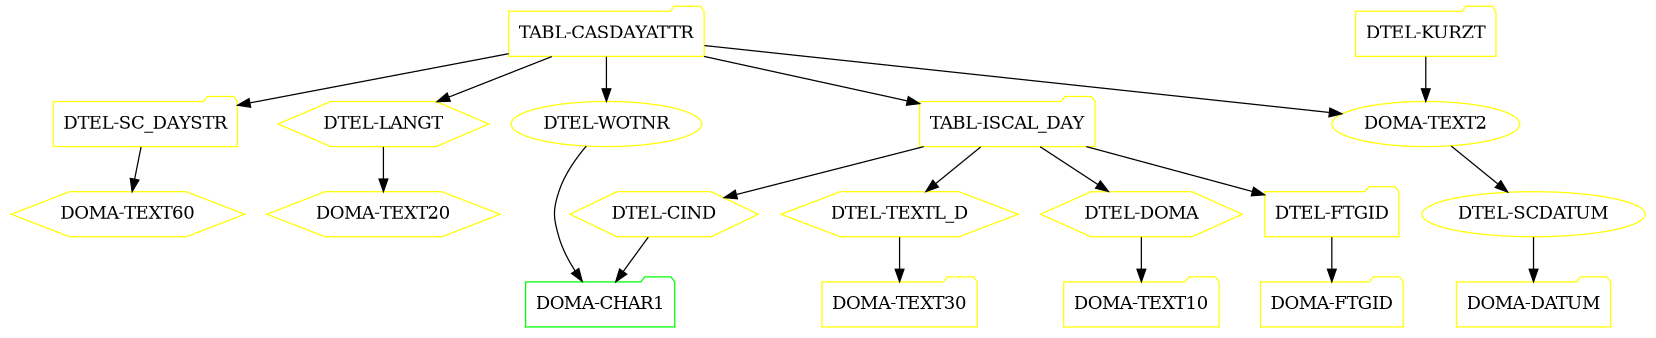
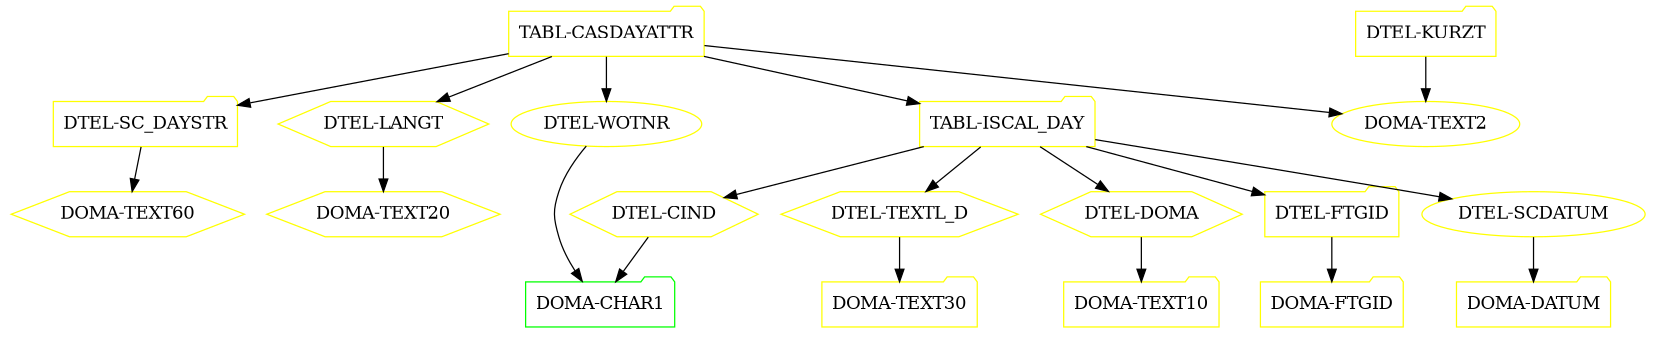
(1474, 165) -> (1267, 168)
